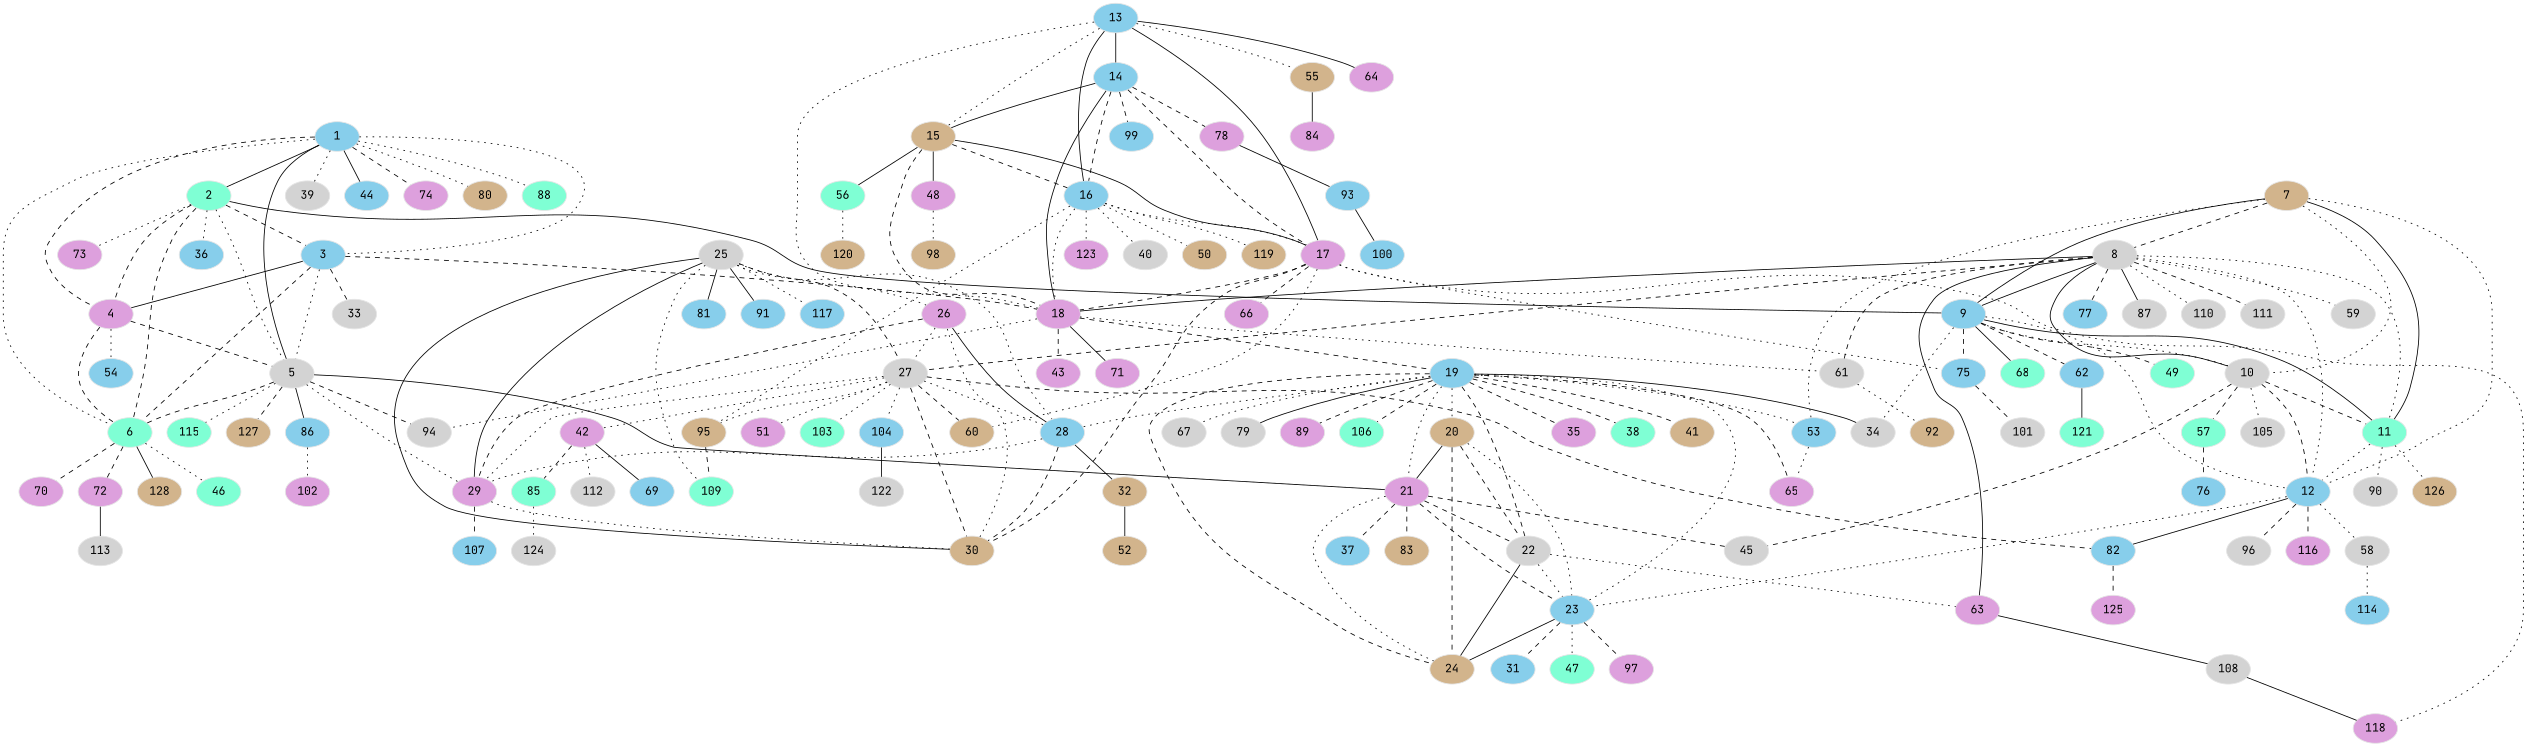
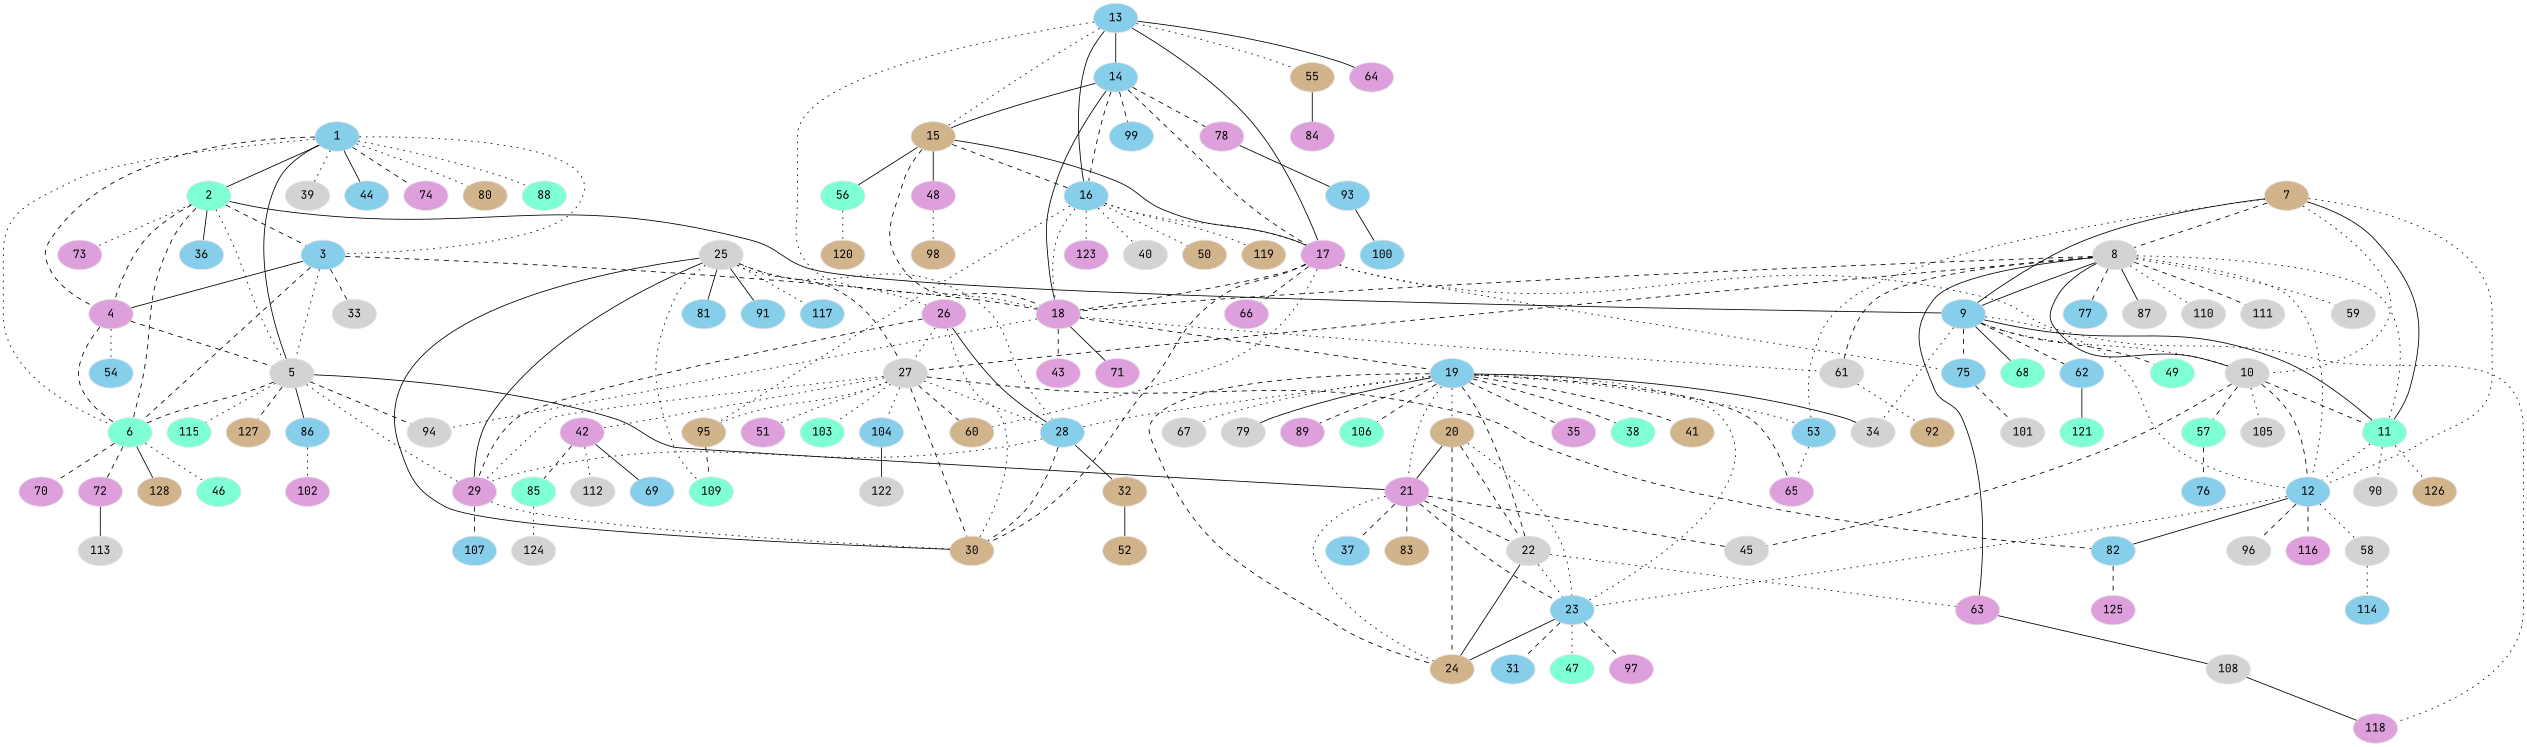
(205, 225) -> (205, 225)
(1586, 278) -> (1586, 278)
